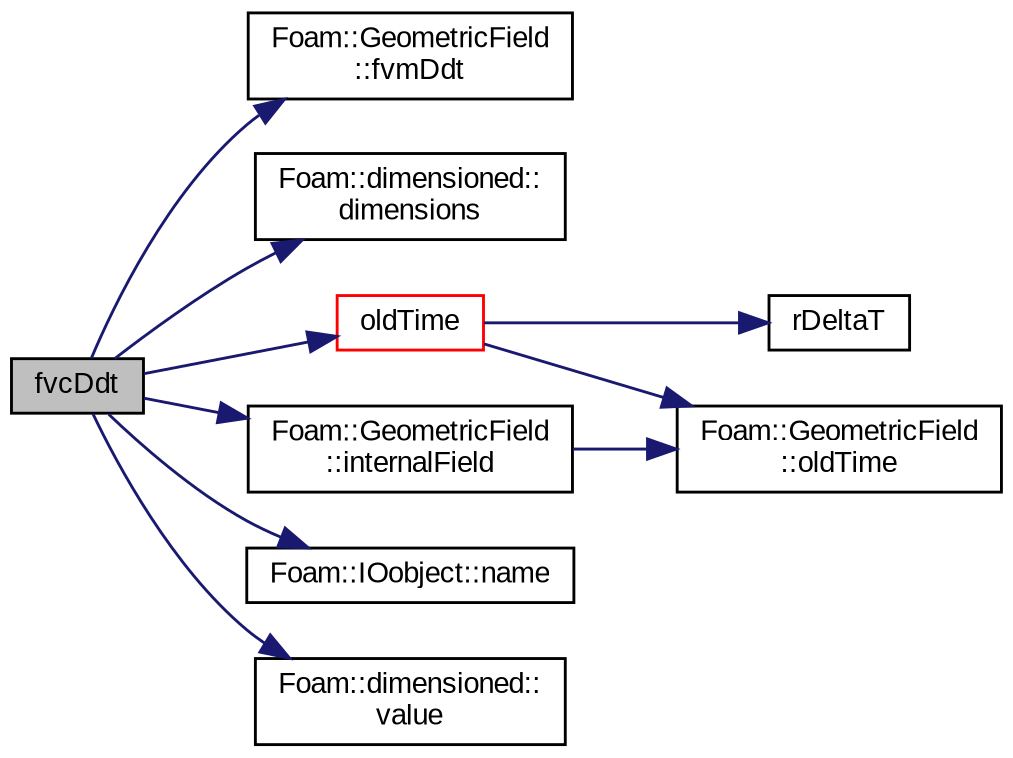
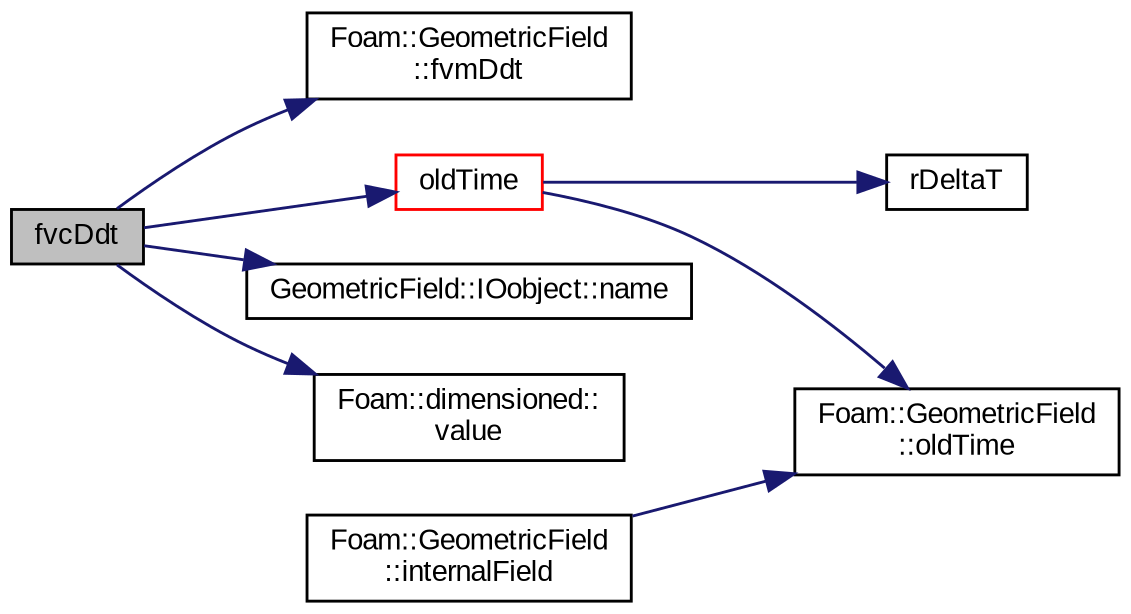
(410, 197) -> none
(182, 406) -> none
(410, 575) -> (469, 291)
